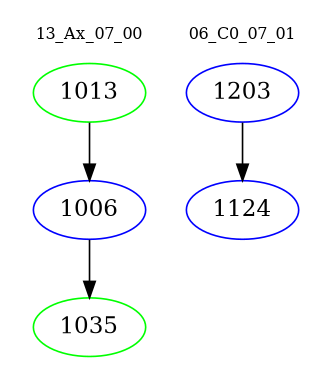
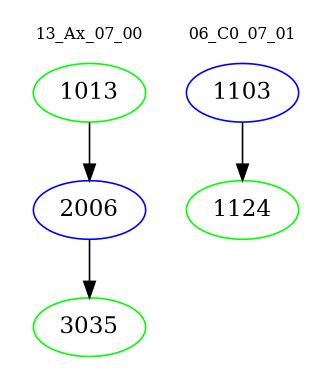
(243, 93) -> (243, 93)
(90, 210) -> (90, 210)
(243, 210) -> (243, 210)
(90, 327) -> (90, 327)
